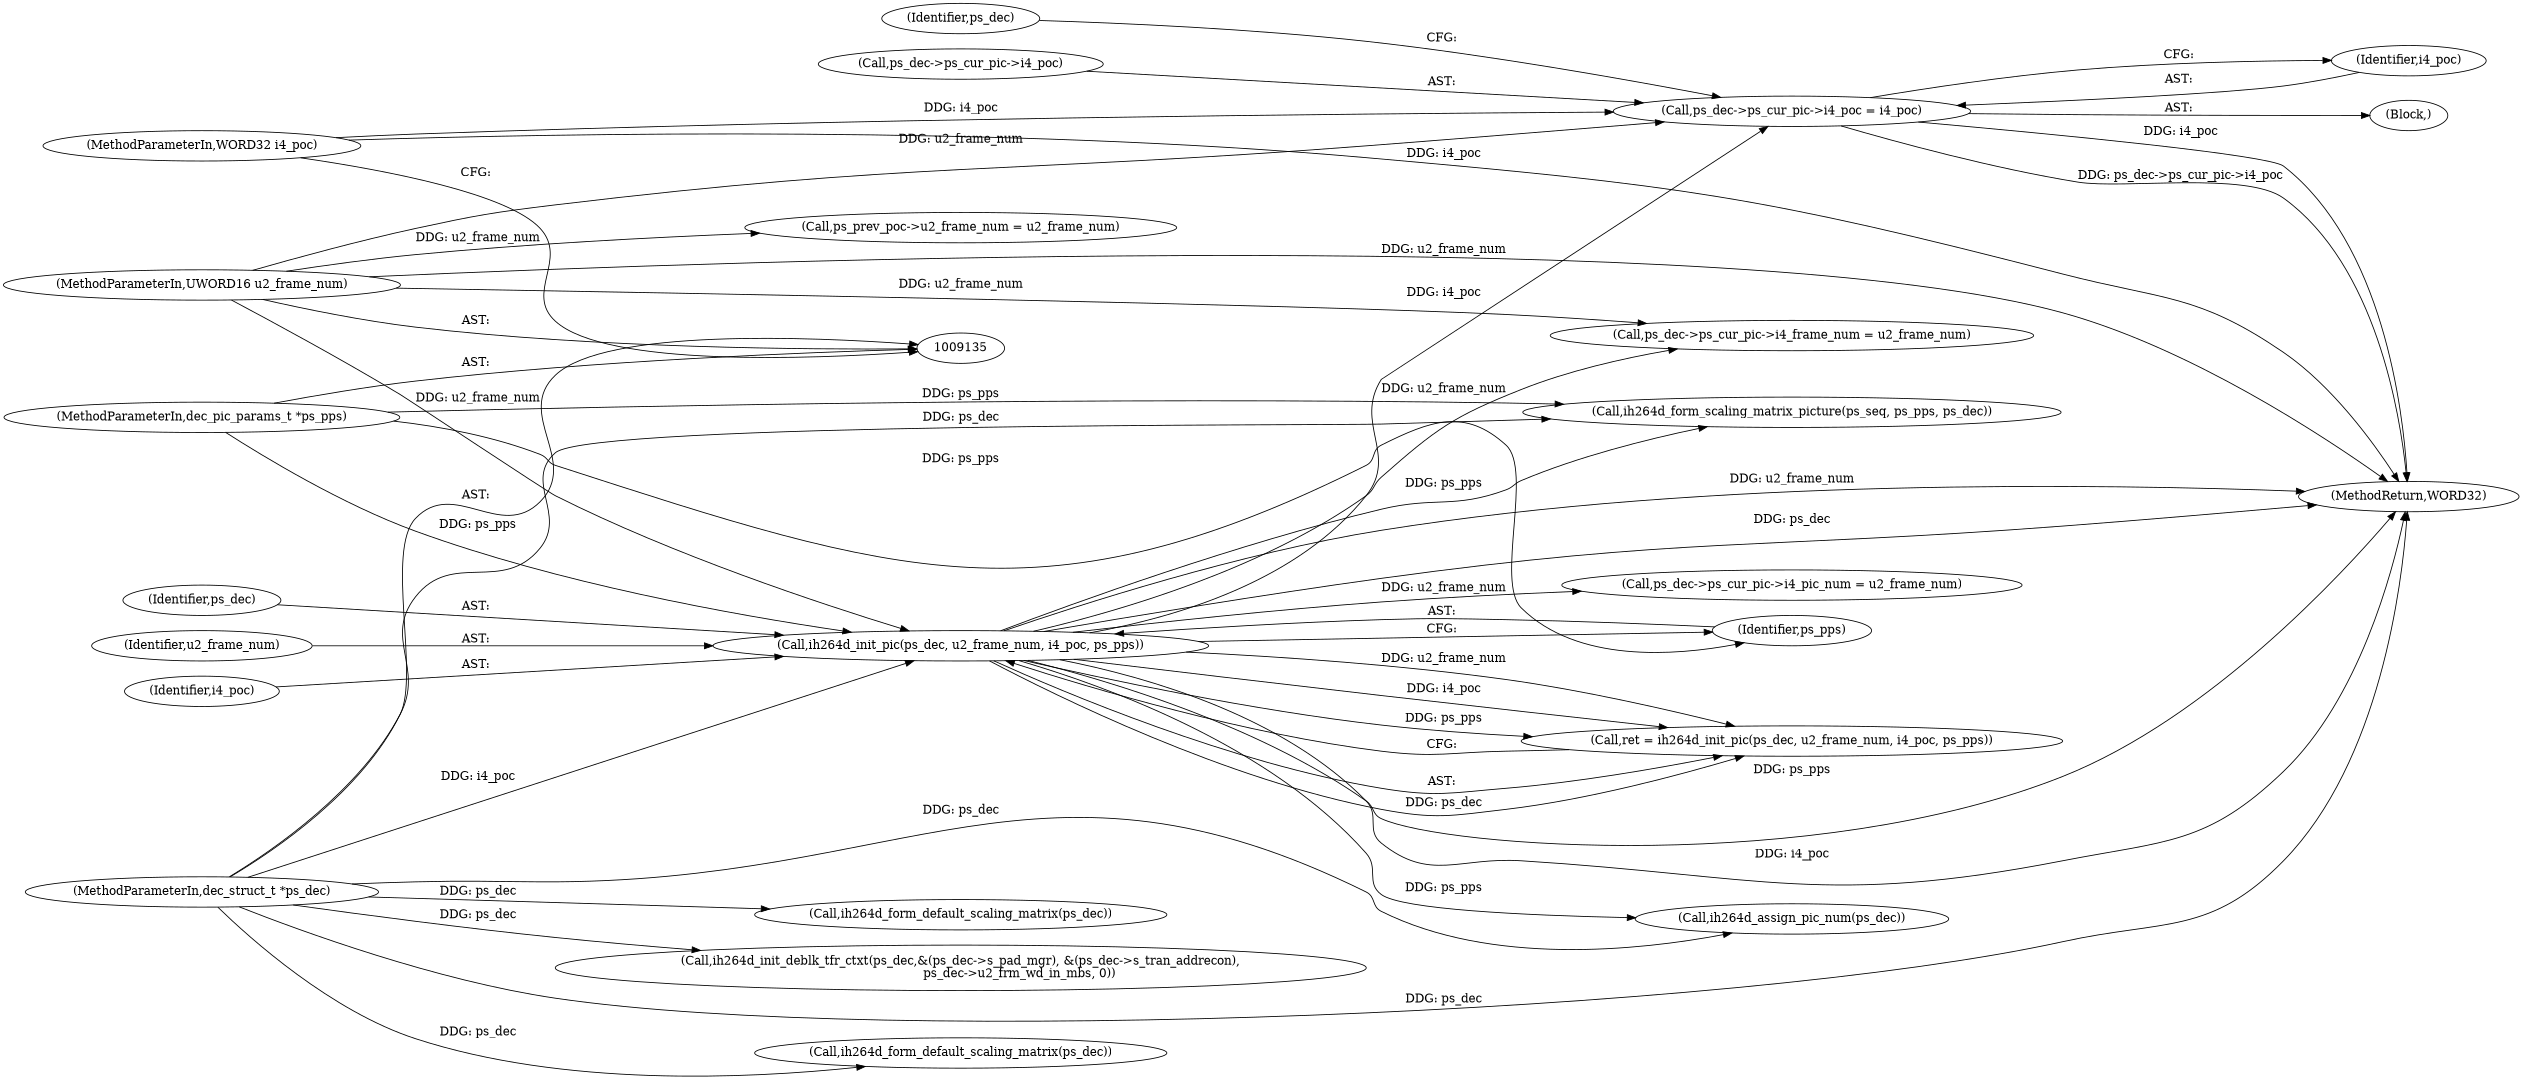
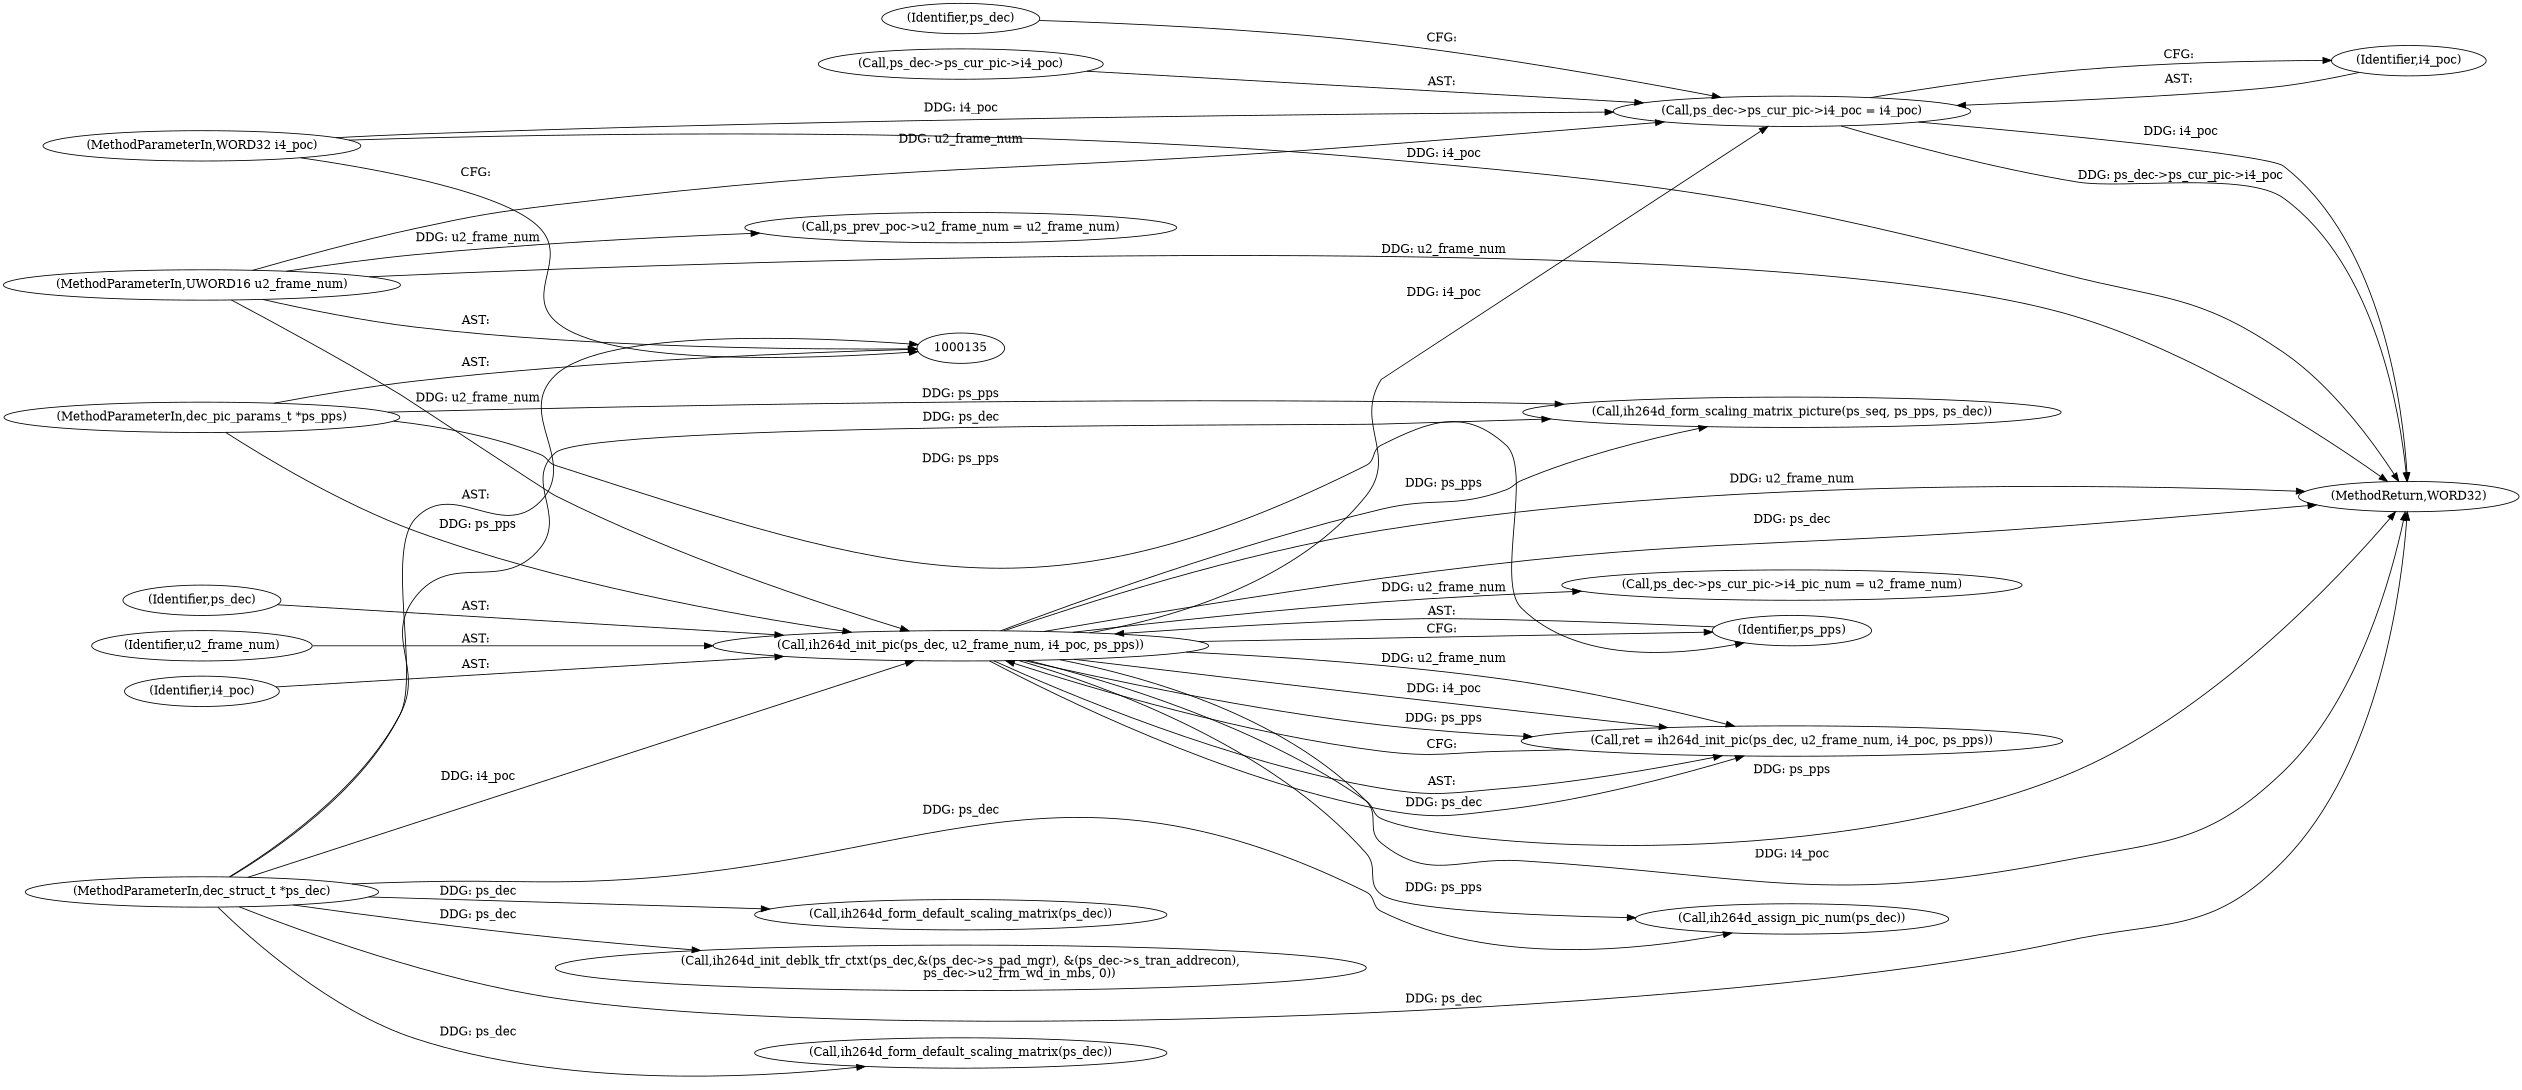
(2409, 115) -> none
(1792, 336) -> none
(961, 348) -> (961, 348)
